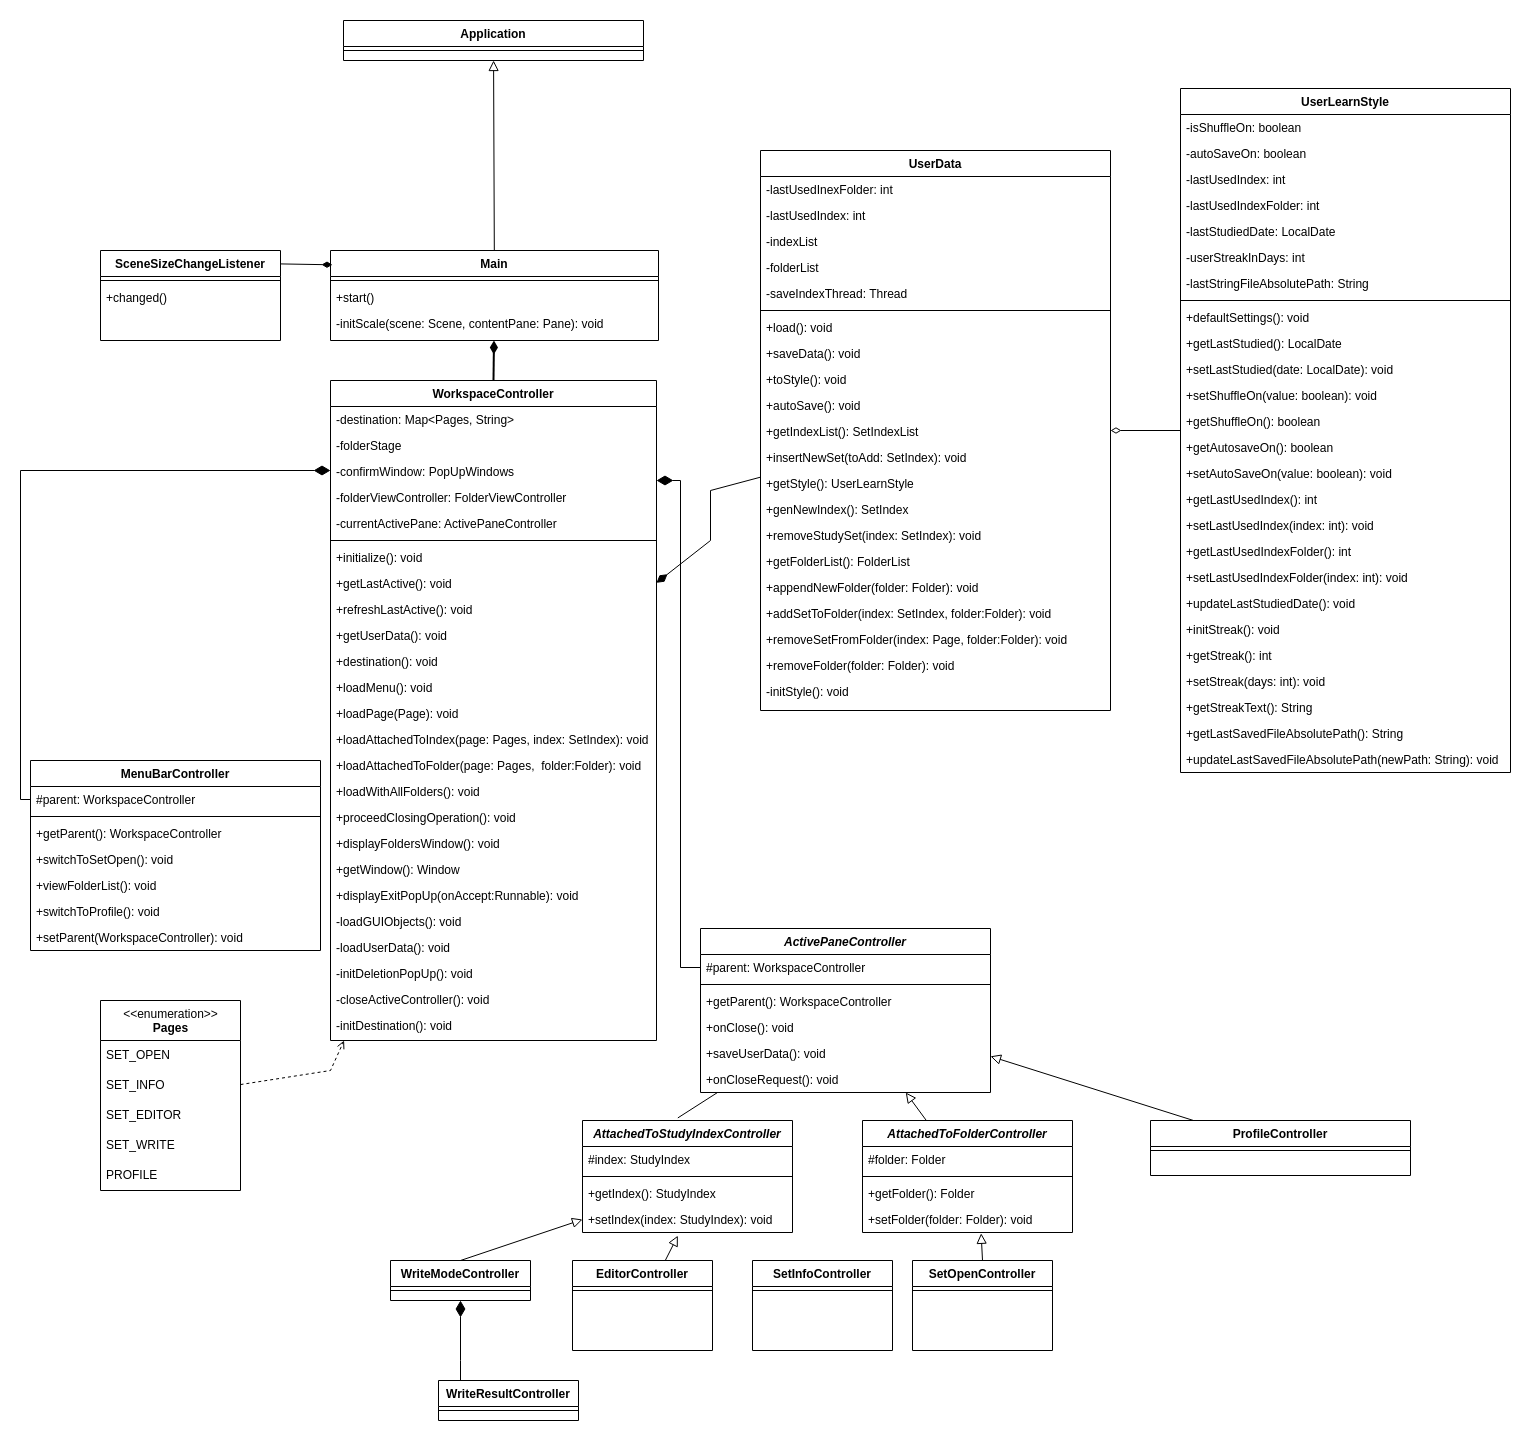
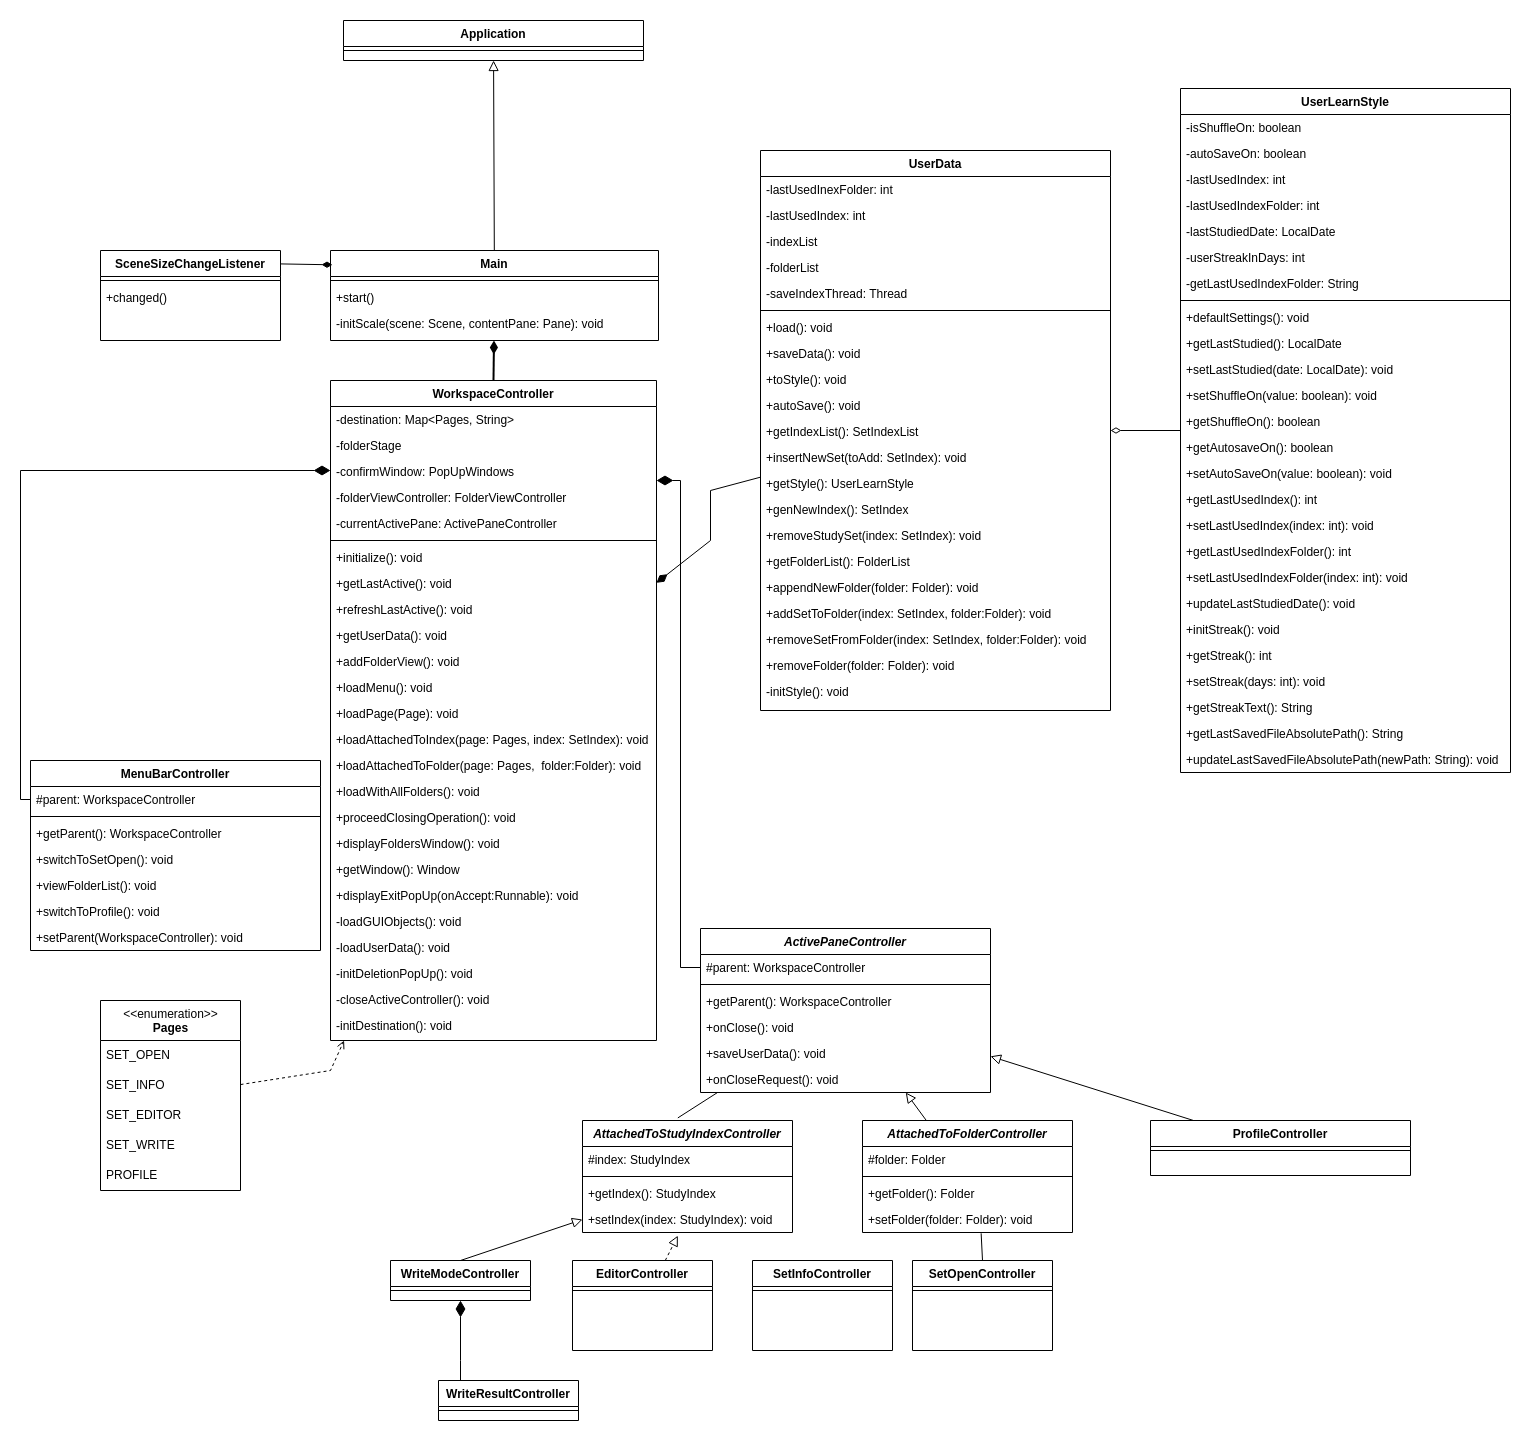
(1291, 284) -> (1284, 284)
(929, 640) -> (942, 640)
(395, 662) -> (402, 662)
(982, 1244) -> (982, 1240)
(670, 1252) -> (670, 1252)
